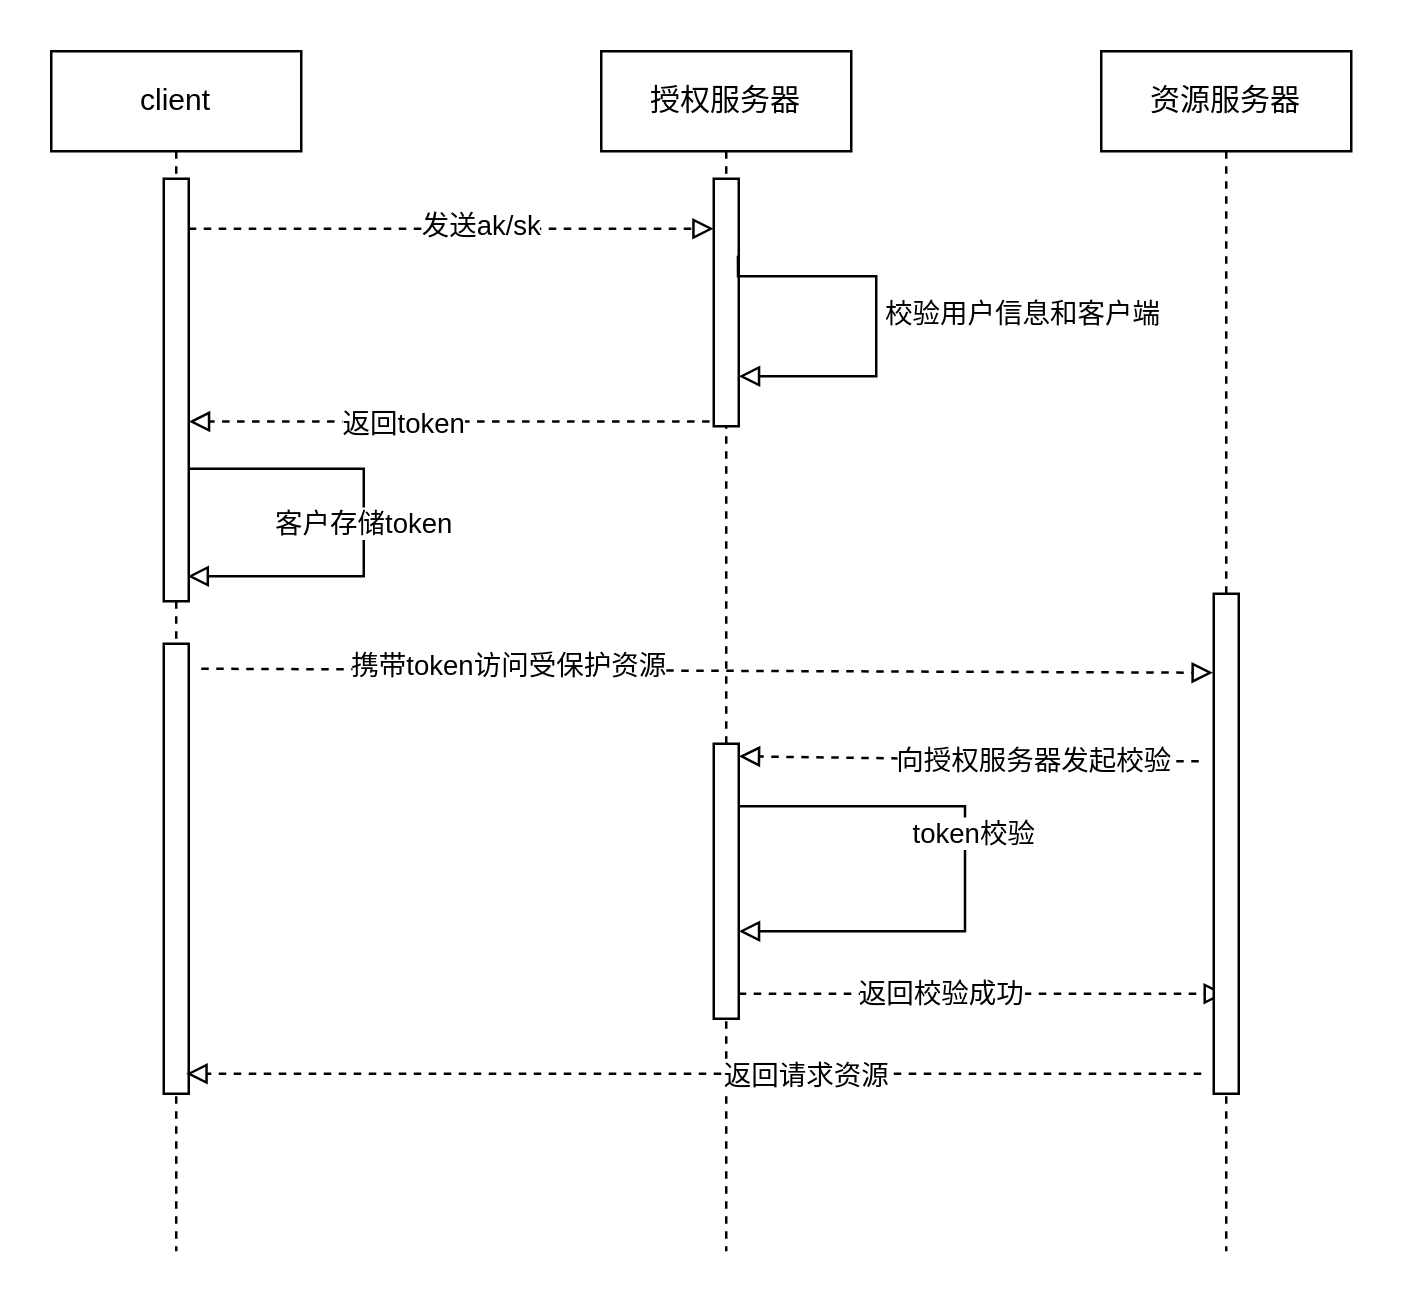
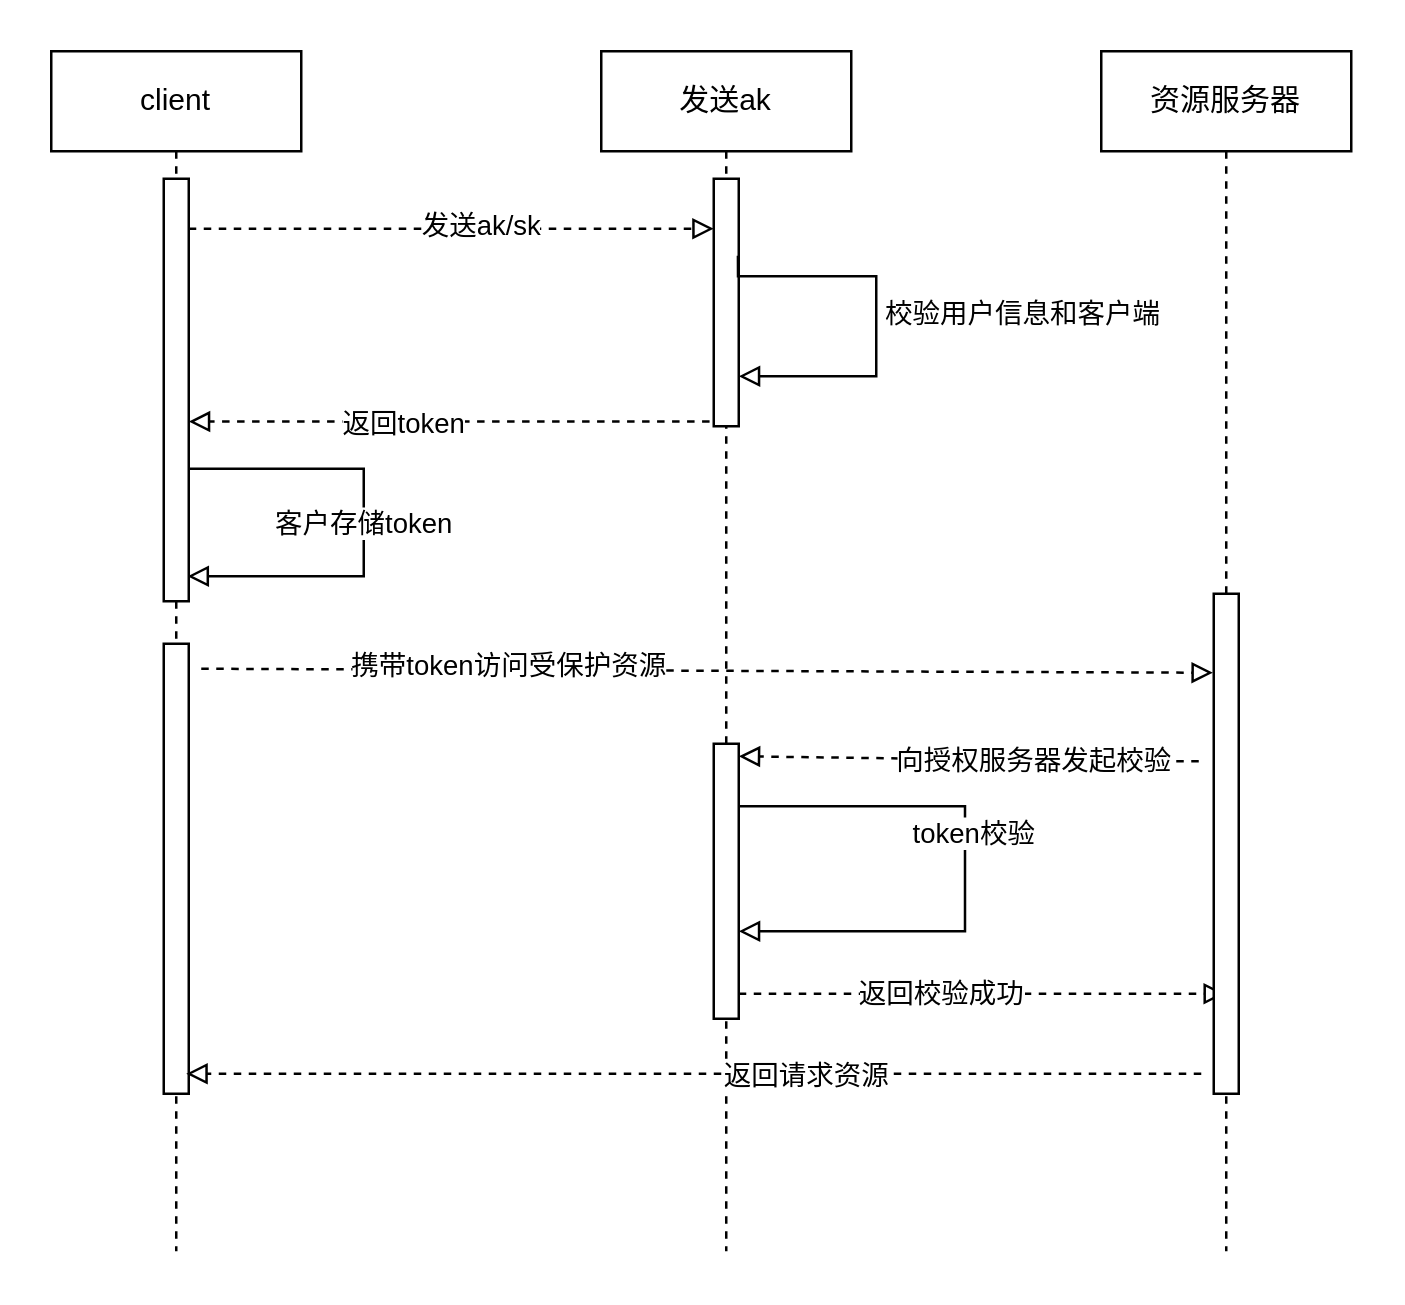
(726, 101) -> (726, 101)
